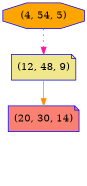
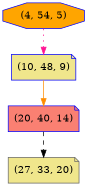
(44, 67) -> (44, 67)
(44, 119) -> (44, 119)
none -> (44, 170)
